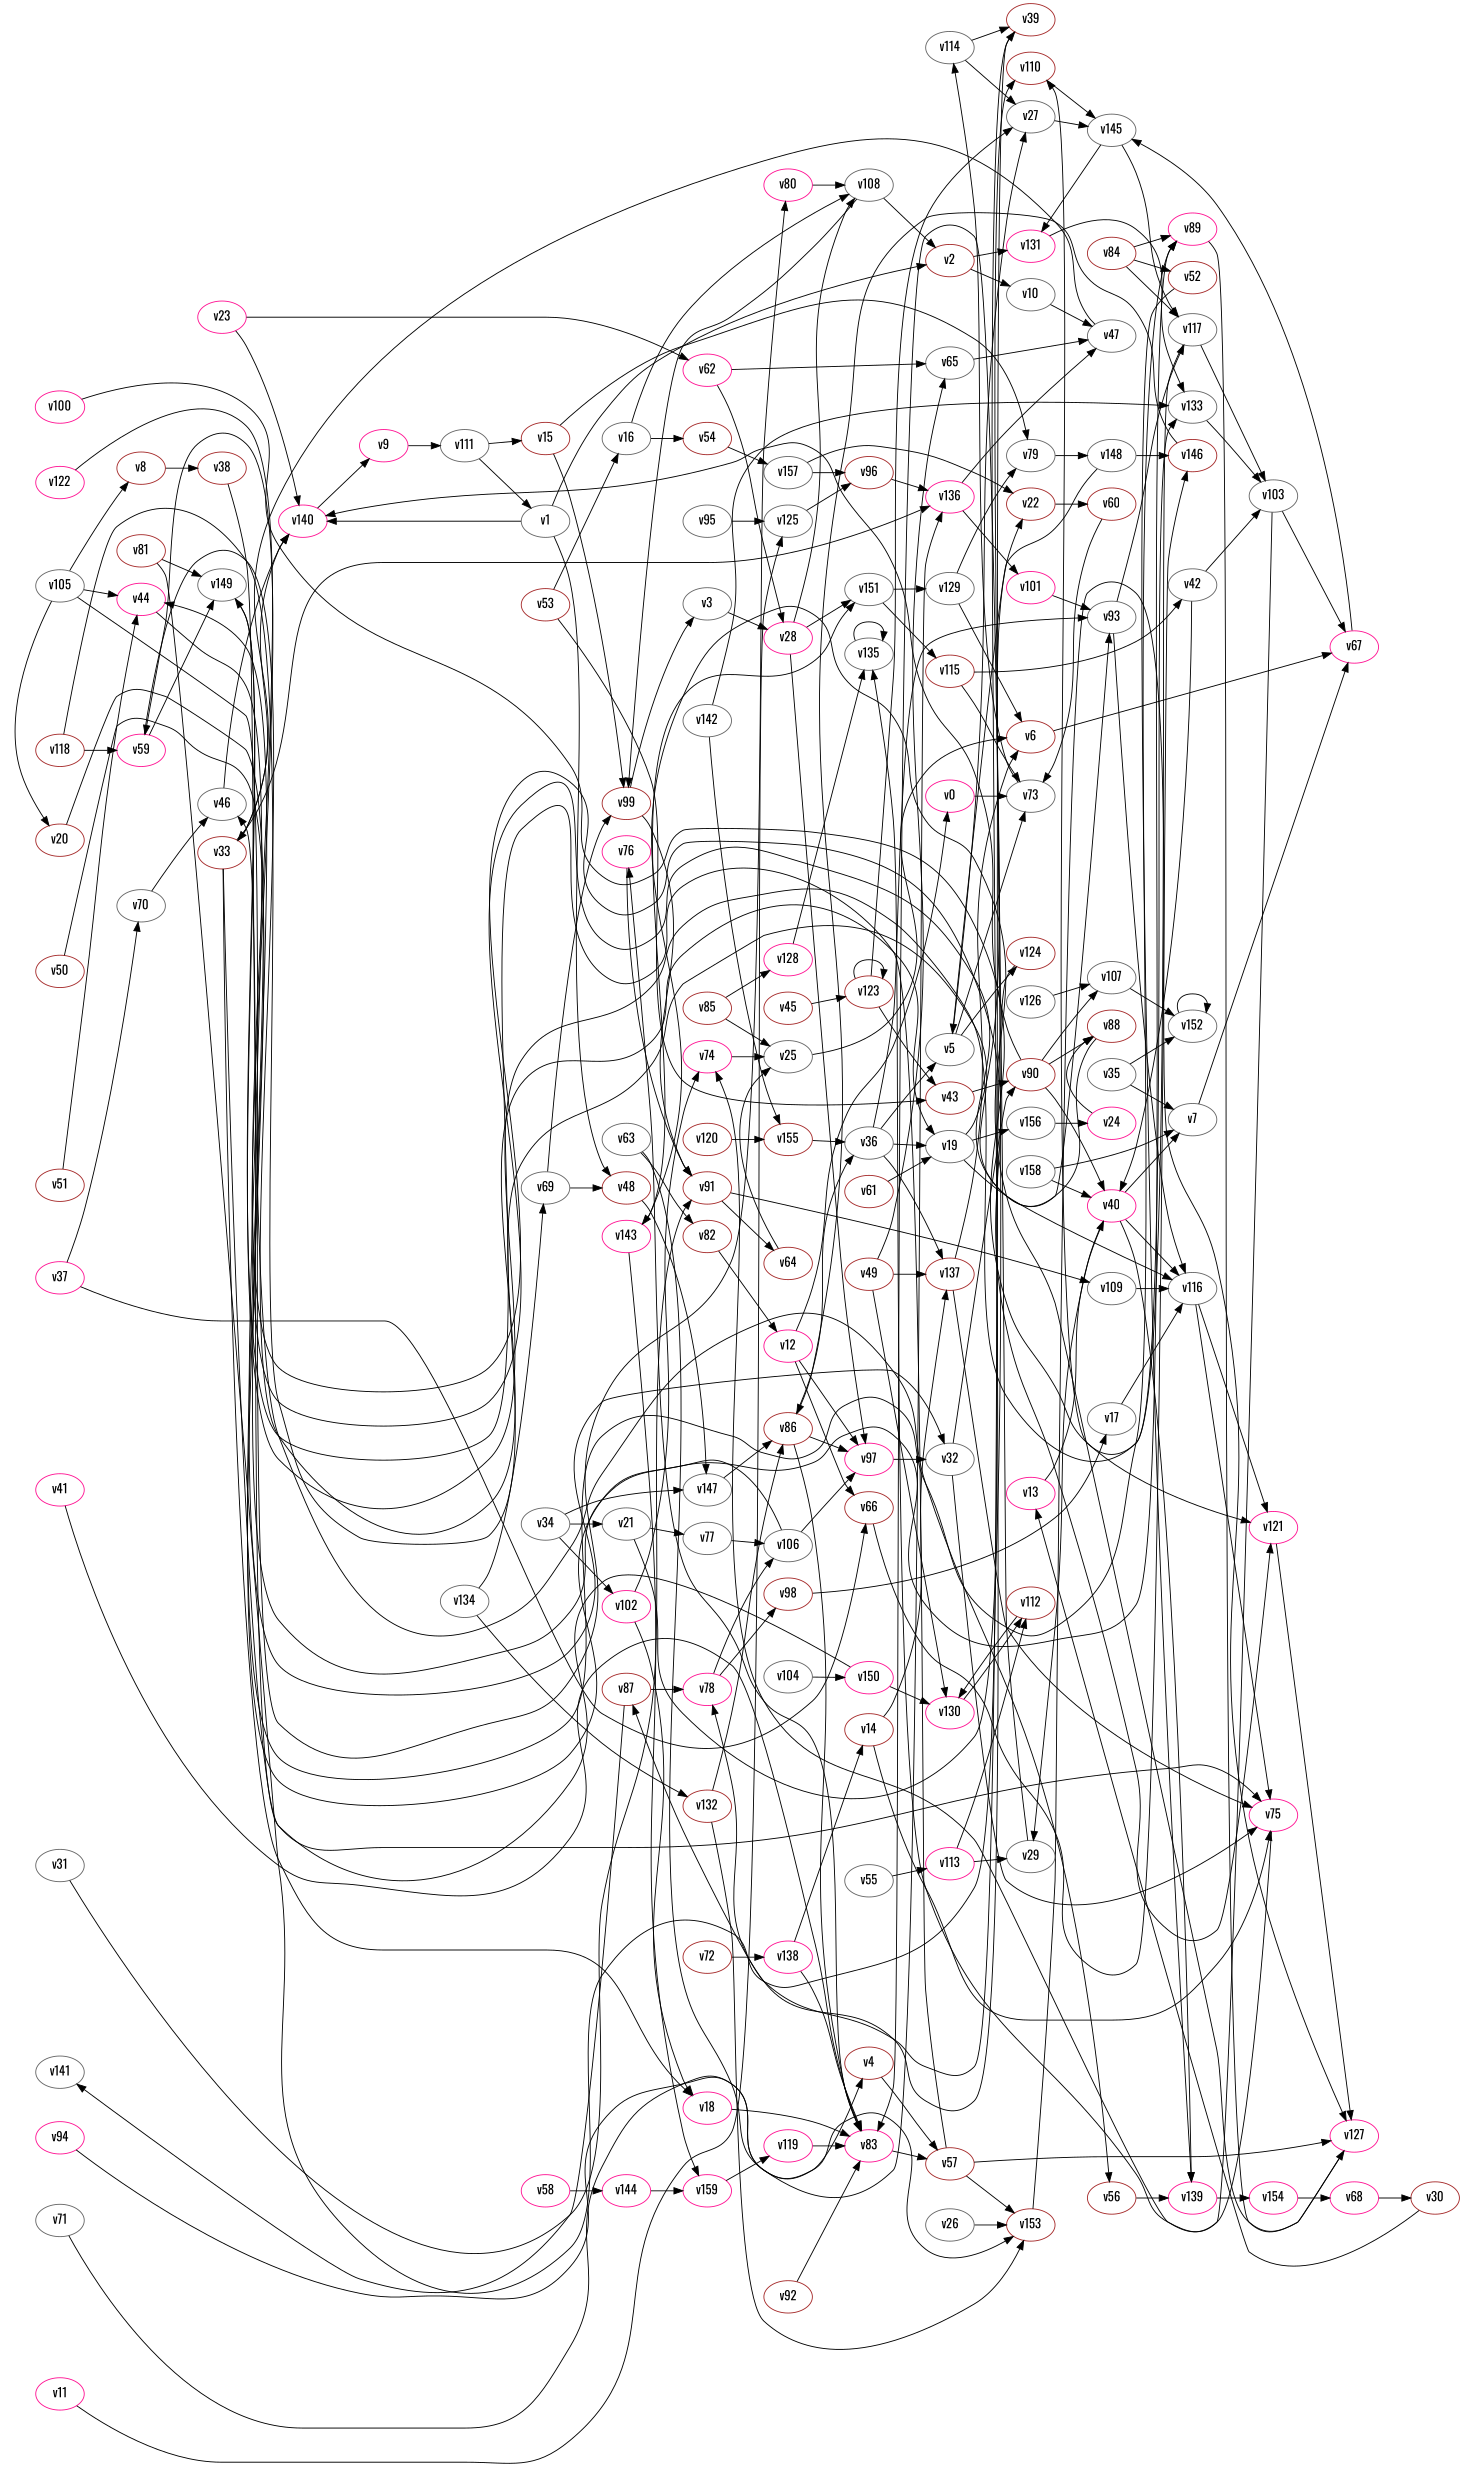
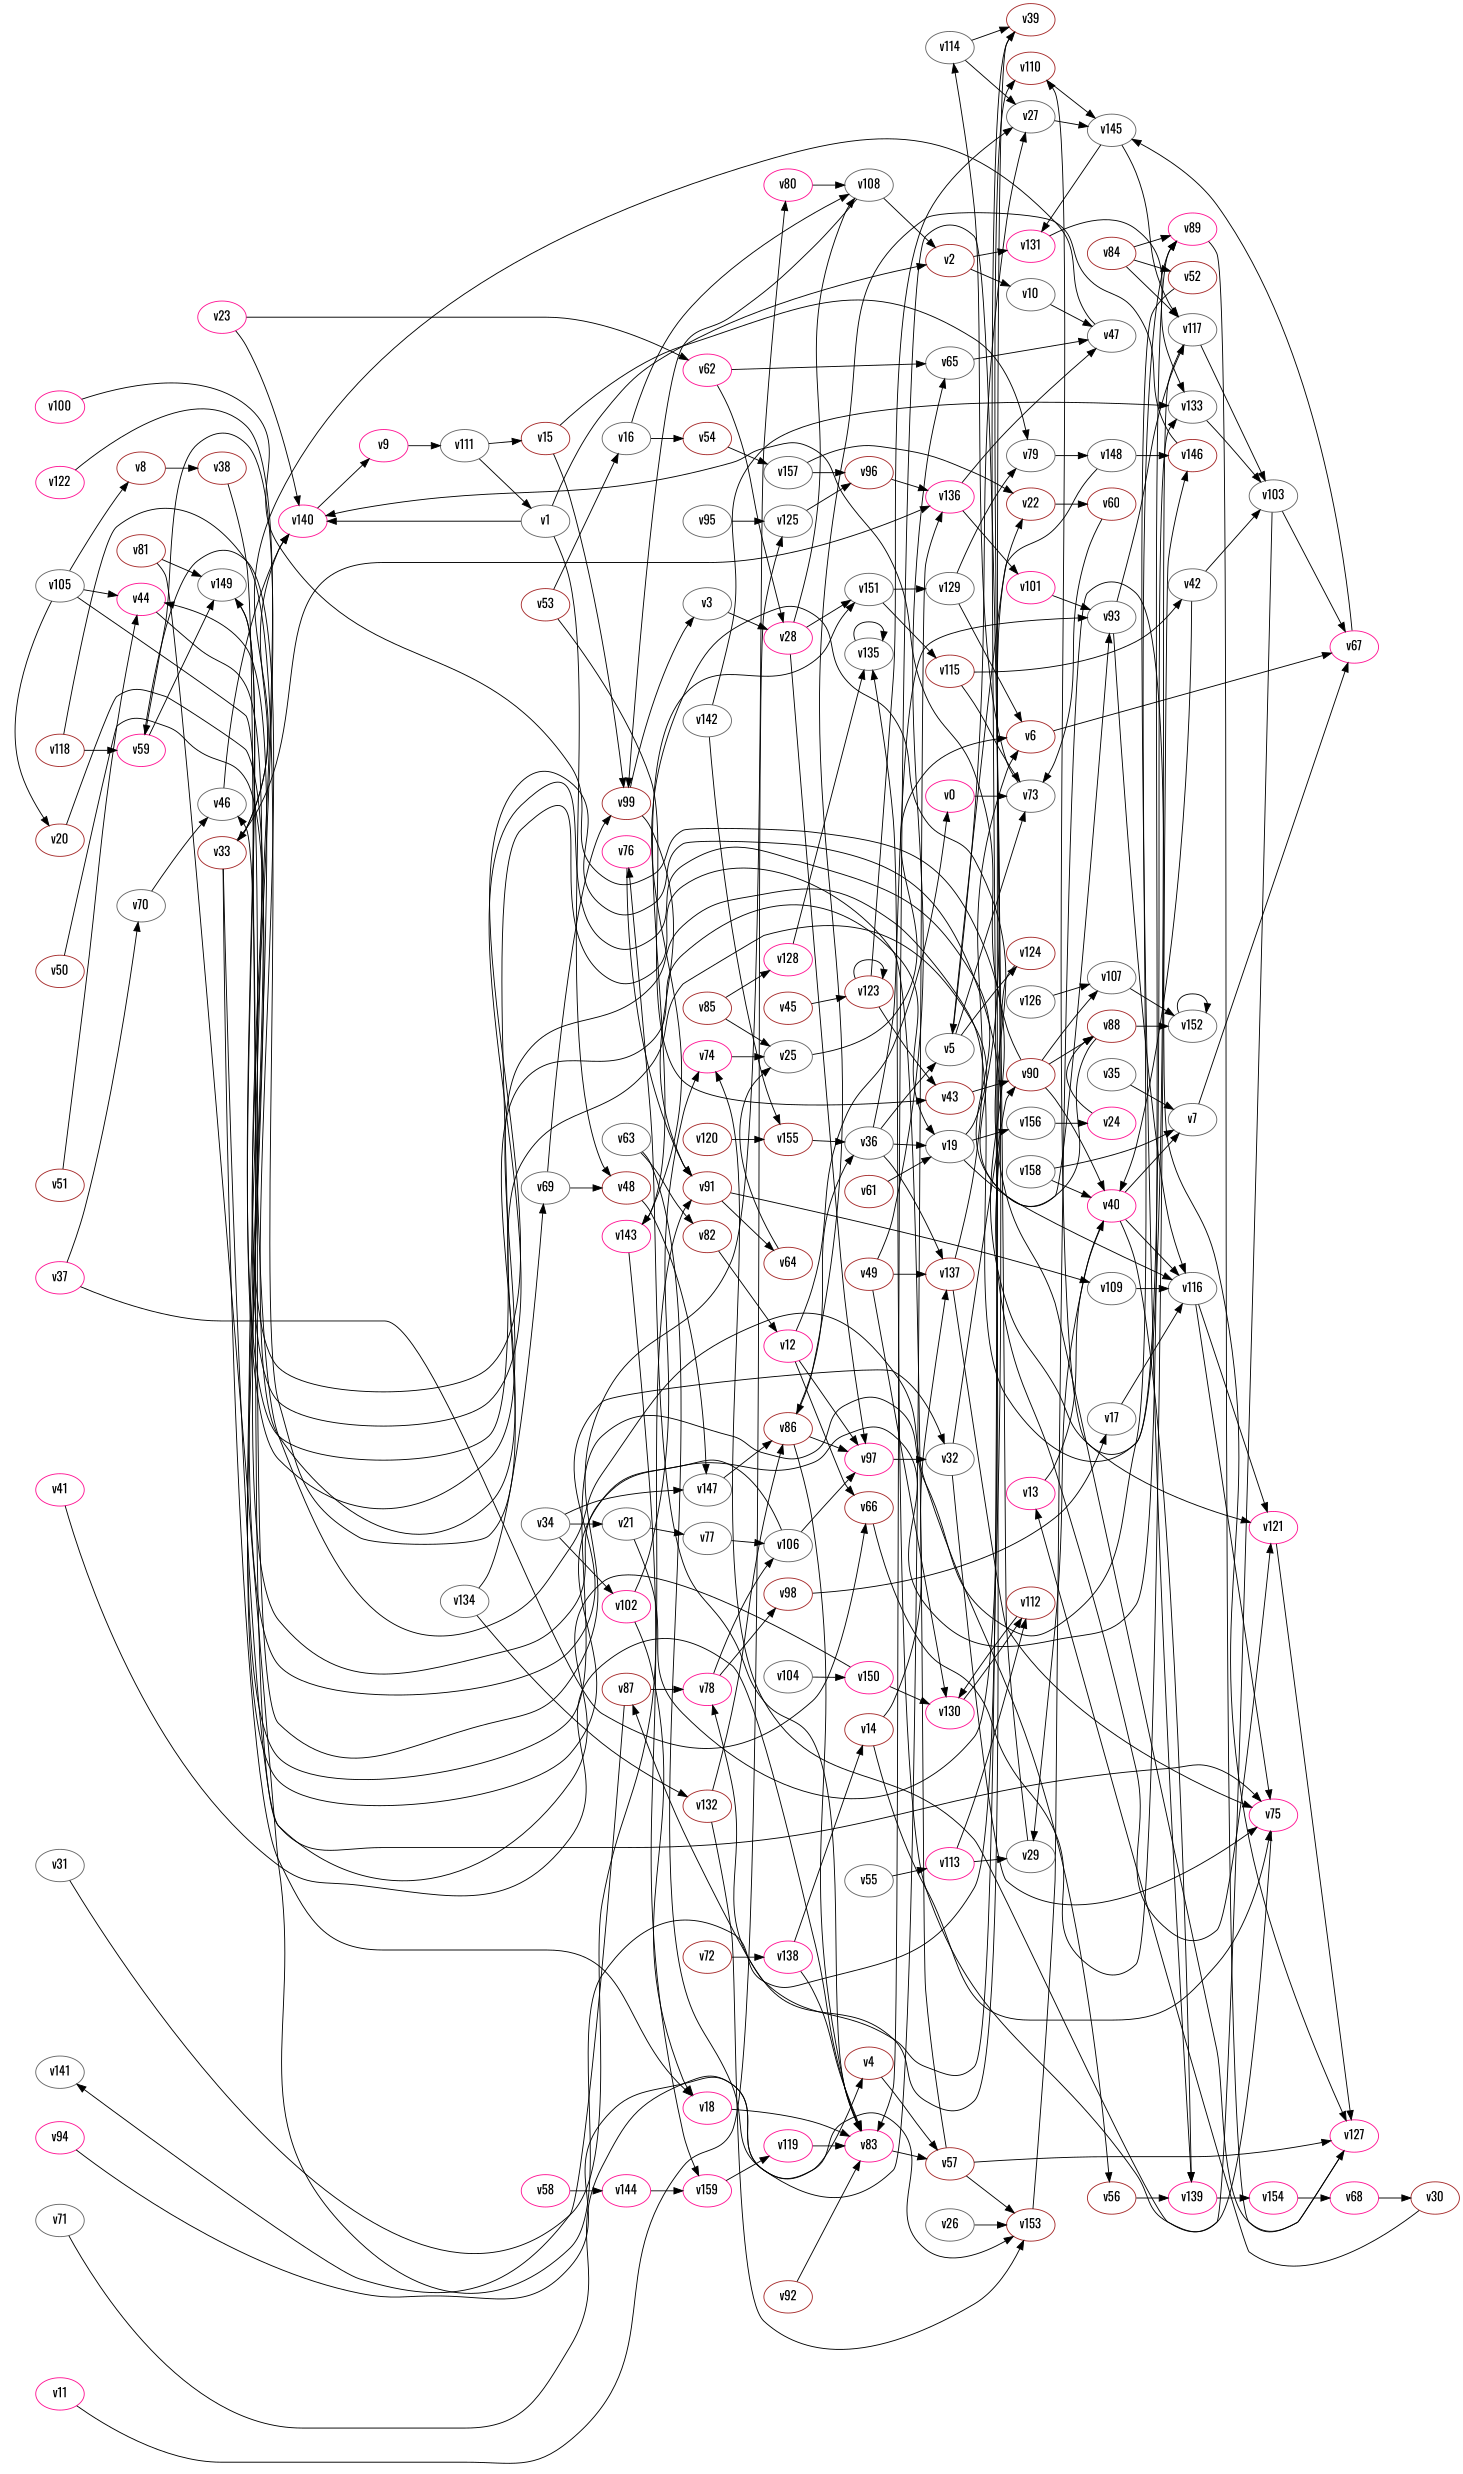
(1139, 1058) -> (1148, 1026)
